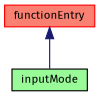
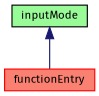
(50, 54) -> (50, 54)
